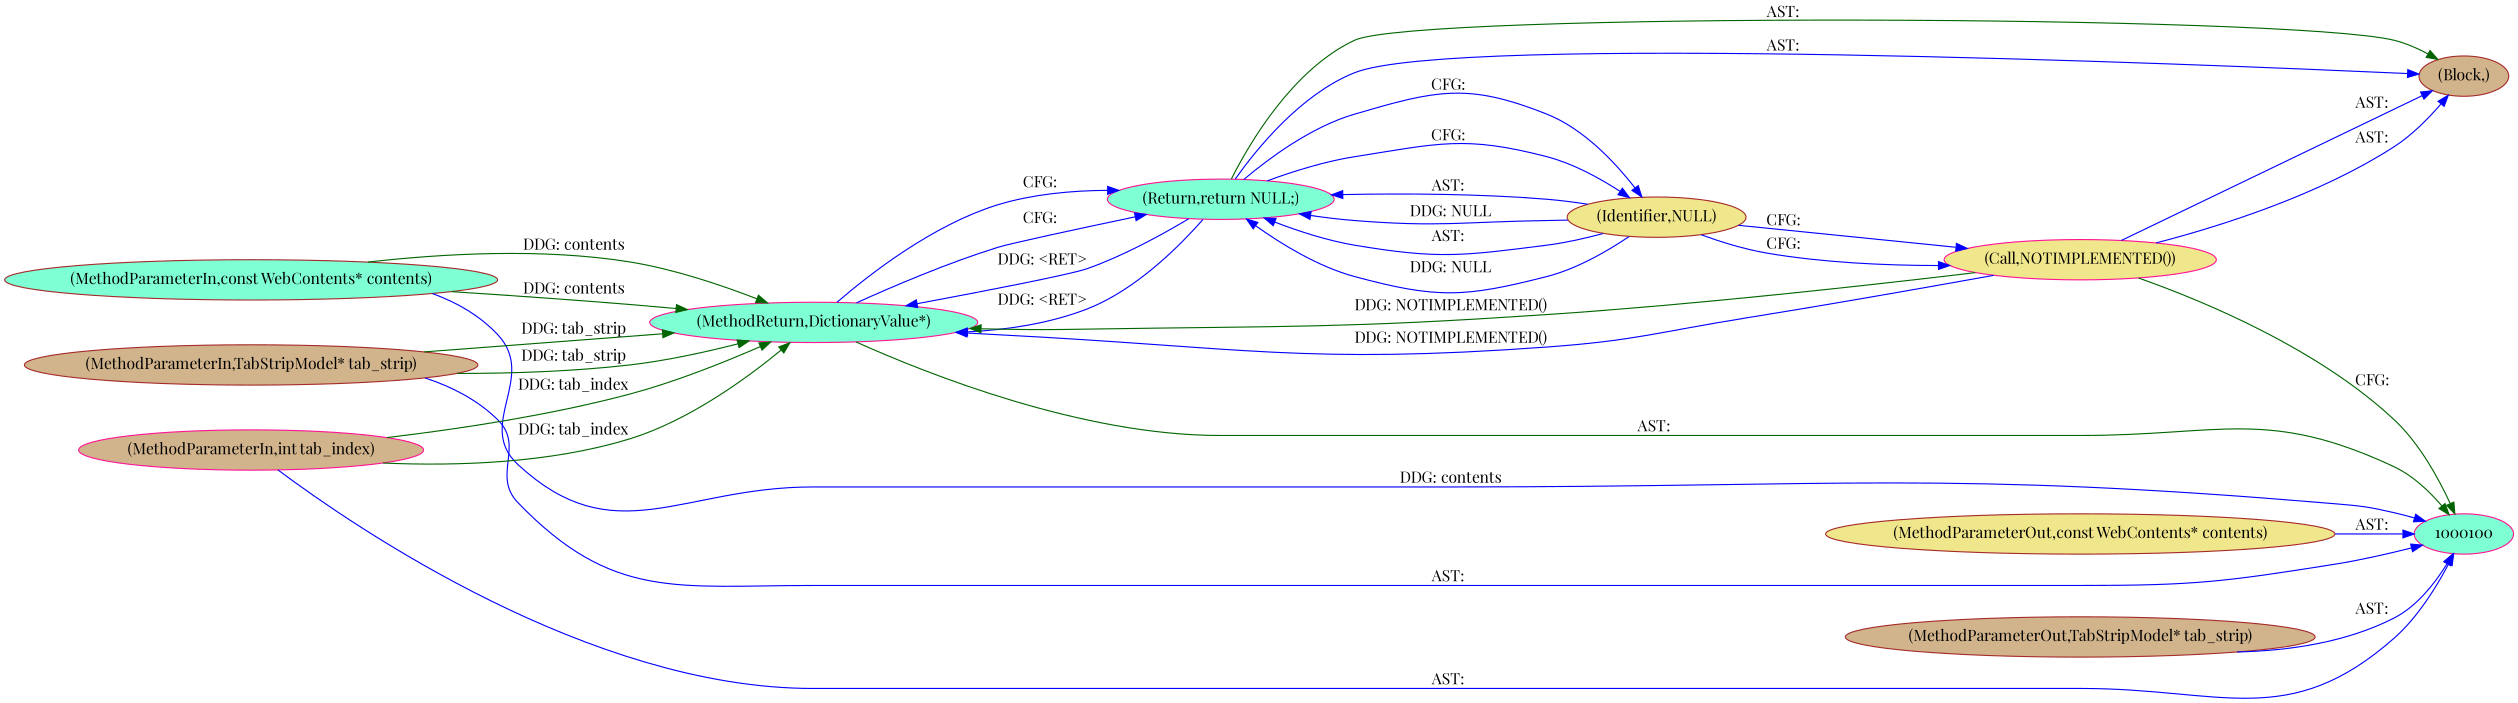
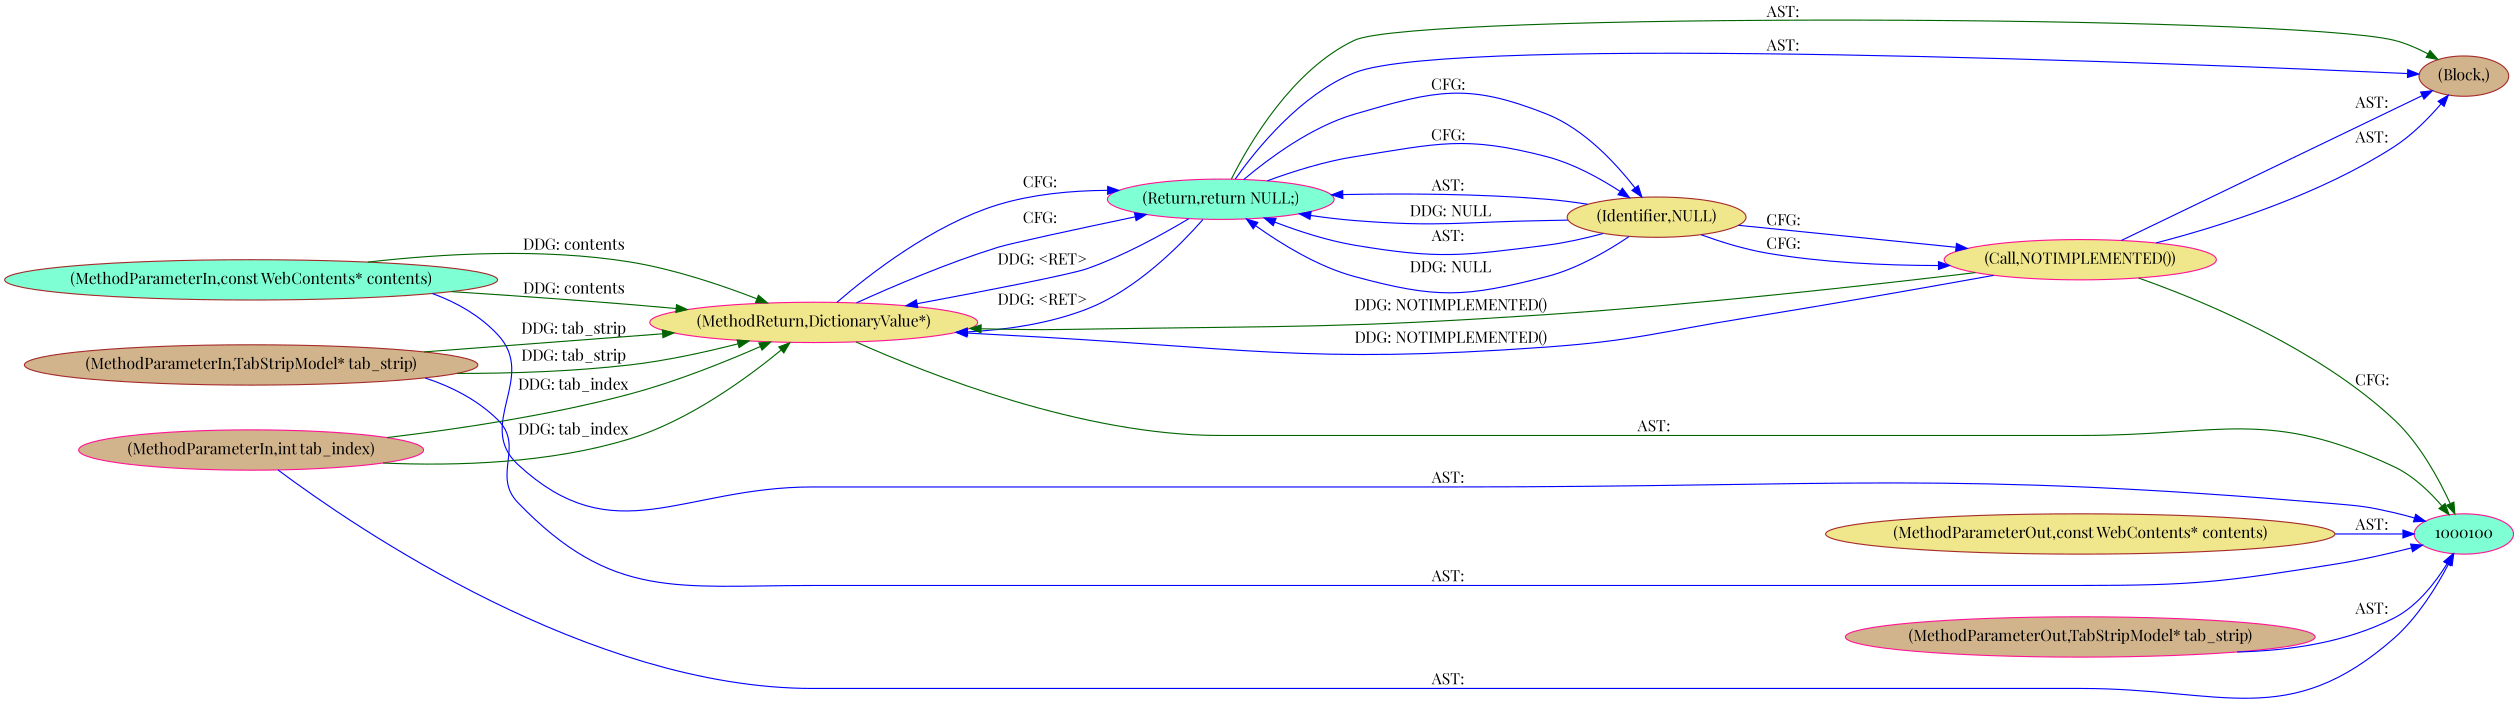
(814, 322) -> (814, 322)
(1451, 479) -> (1451, 479)
(2080, 637) -> (2080, 637)
